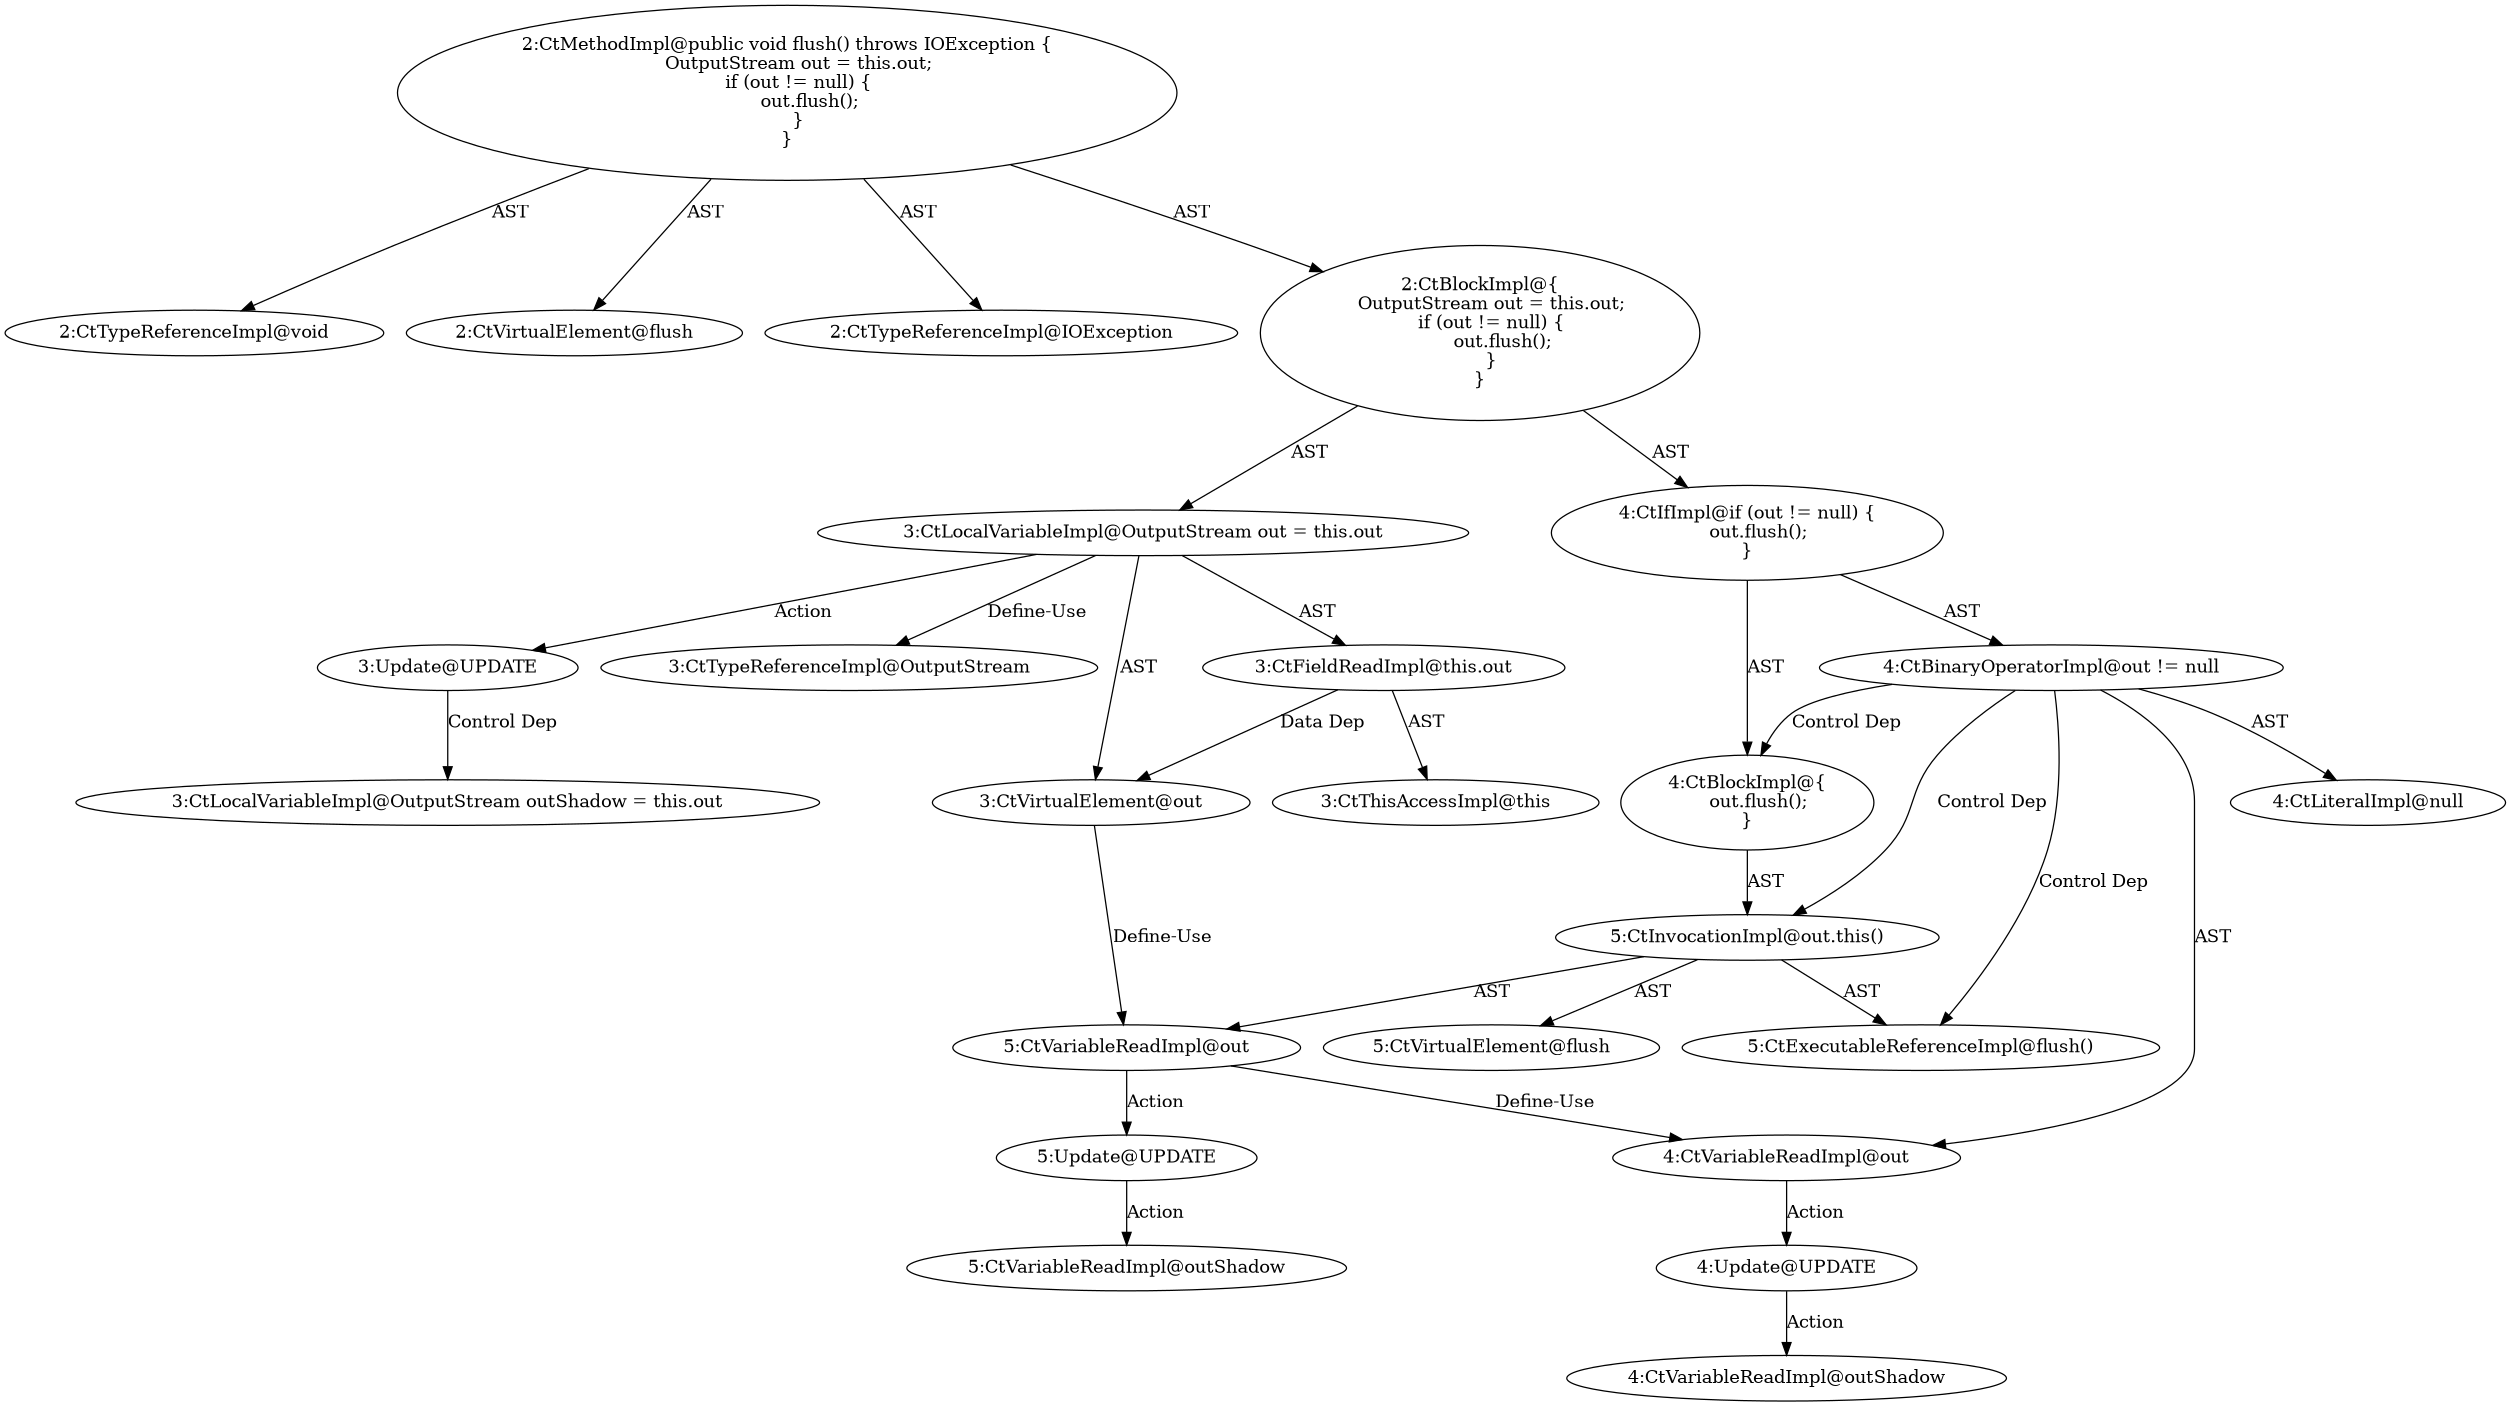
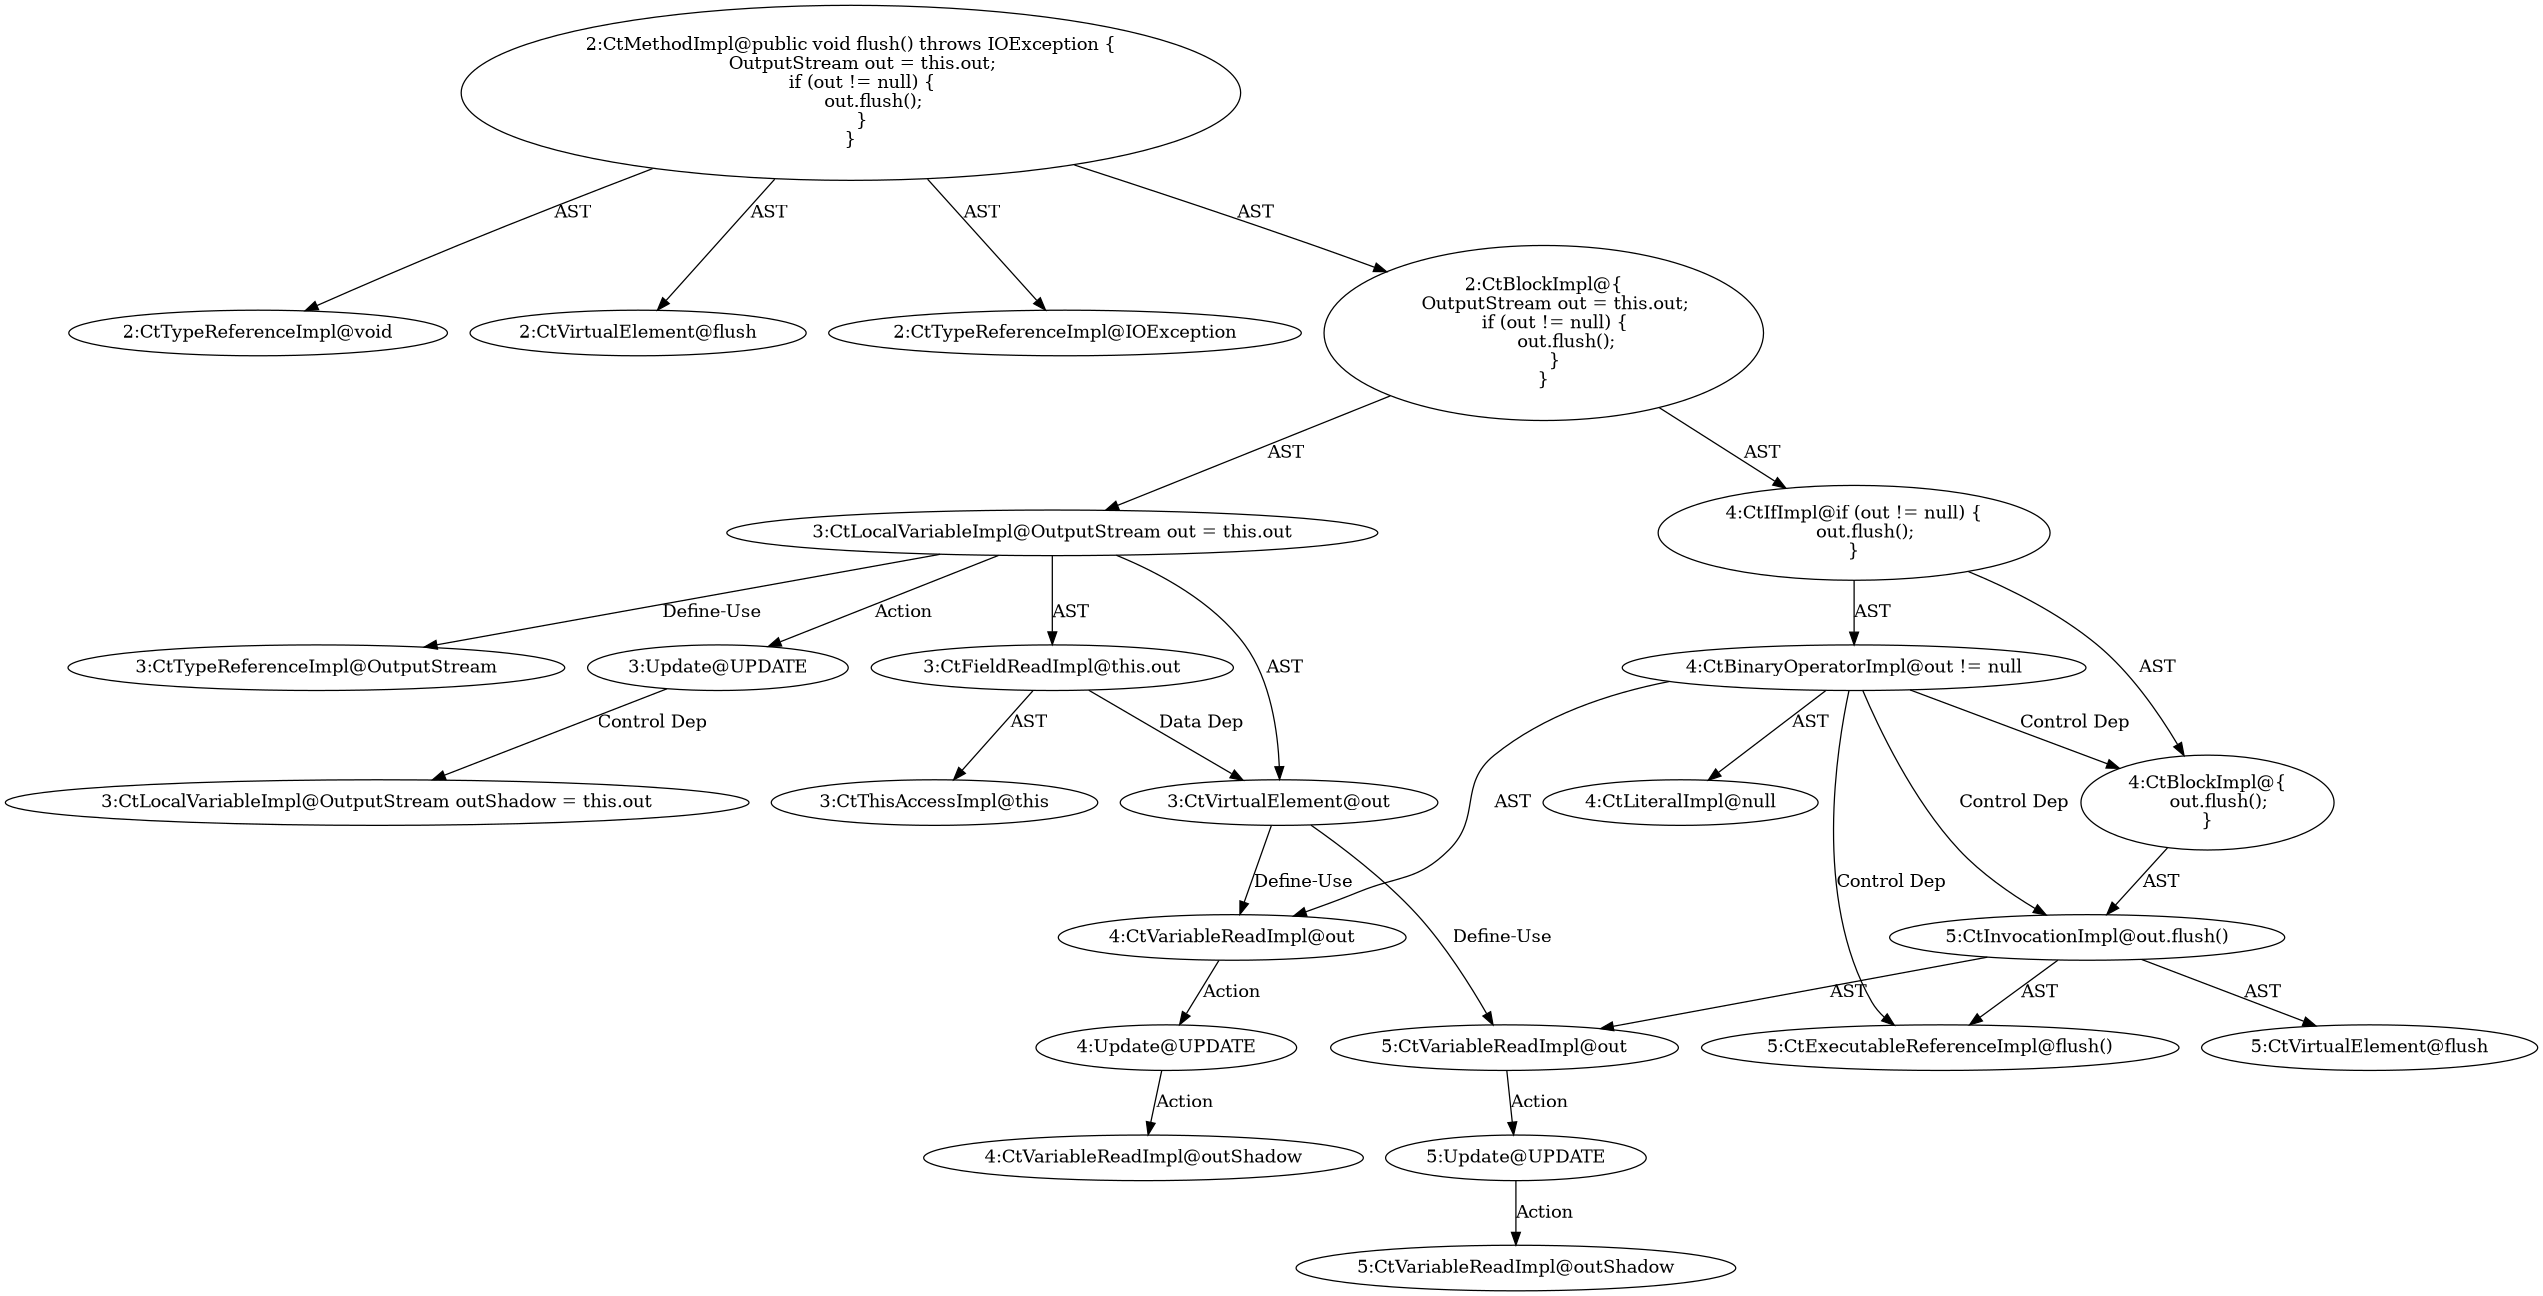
(1747, 937) -> (2087, 937)
(1450, 1102) -> (1258, 864)
